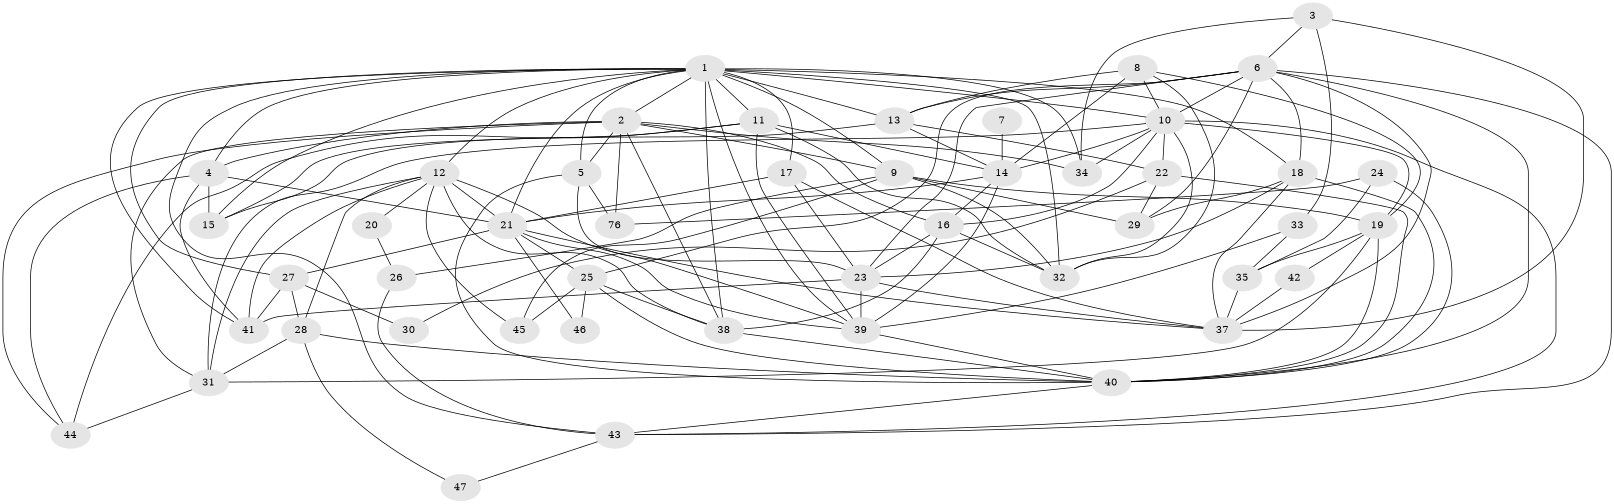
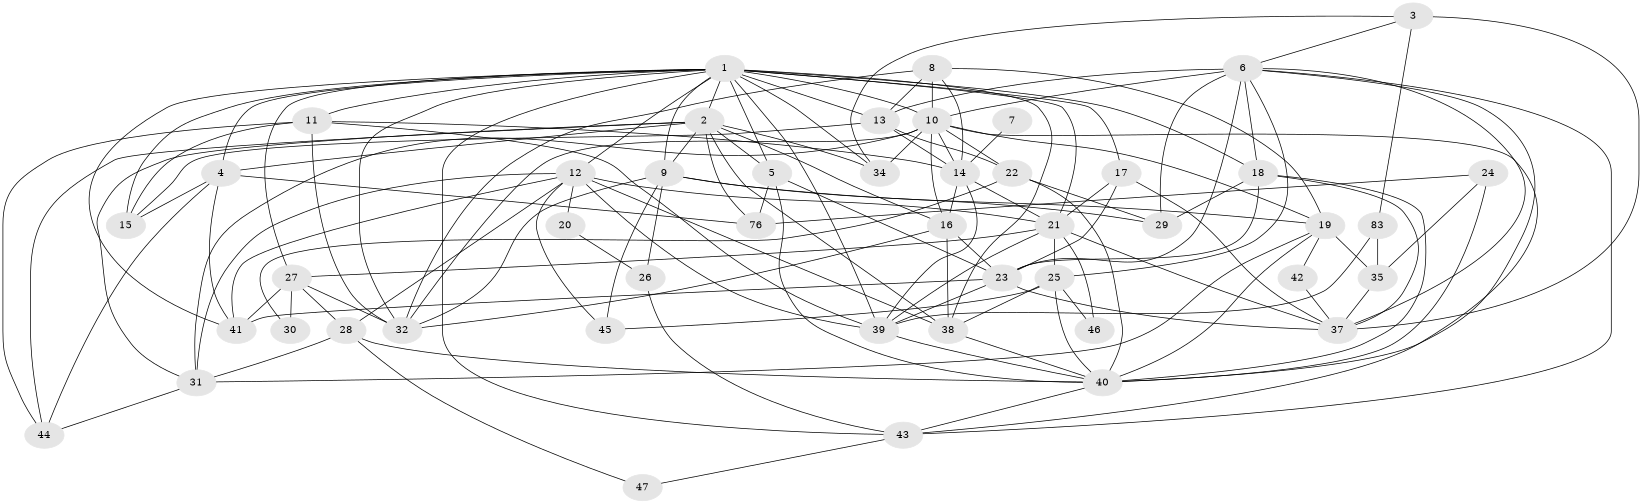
(352, 198) -> (489, 199)
(1298, 226) -> (1378, 226)
none -> (347, 304)
